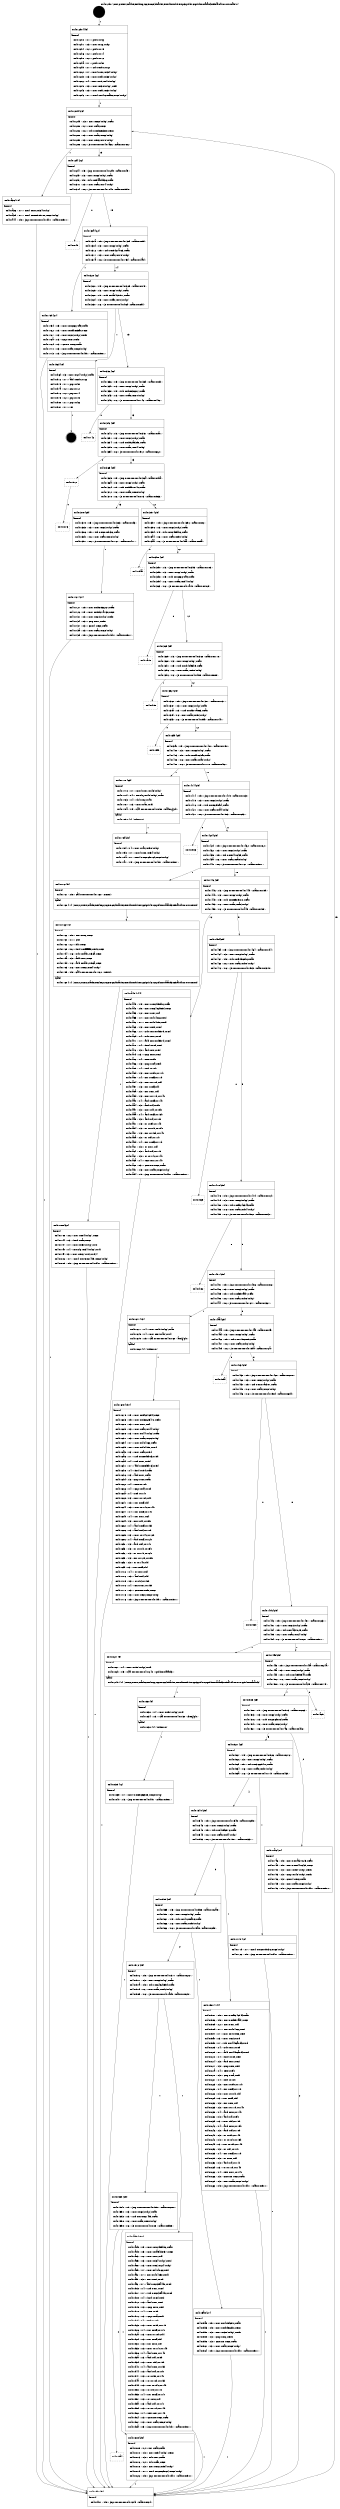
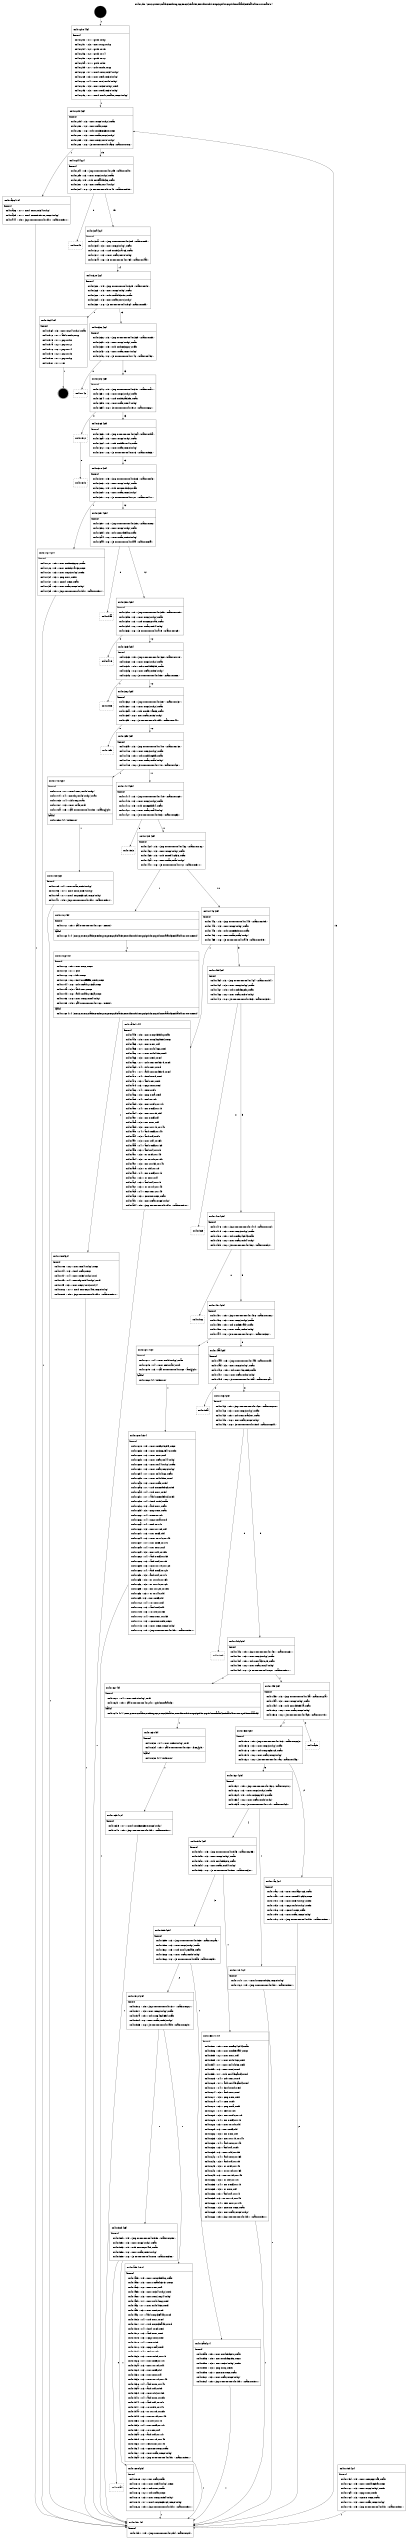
(75, 286) -> none
(152, 504) -> (123, 505)
(211, 917) -> (210, 948)
none -> (49, 1741)
